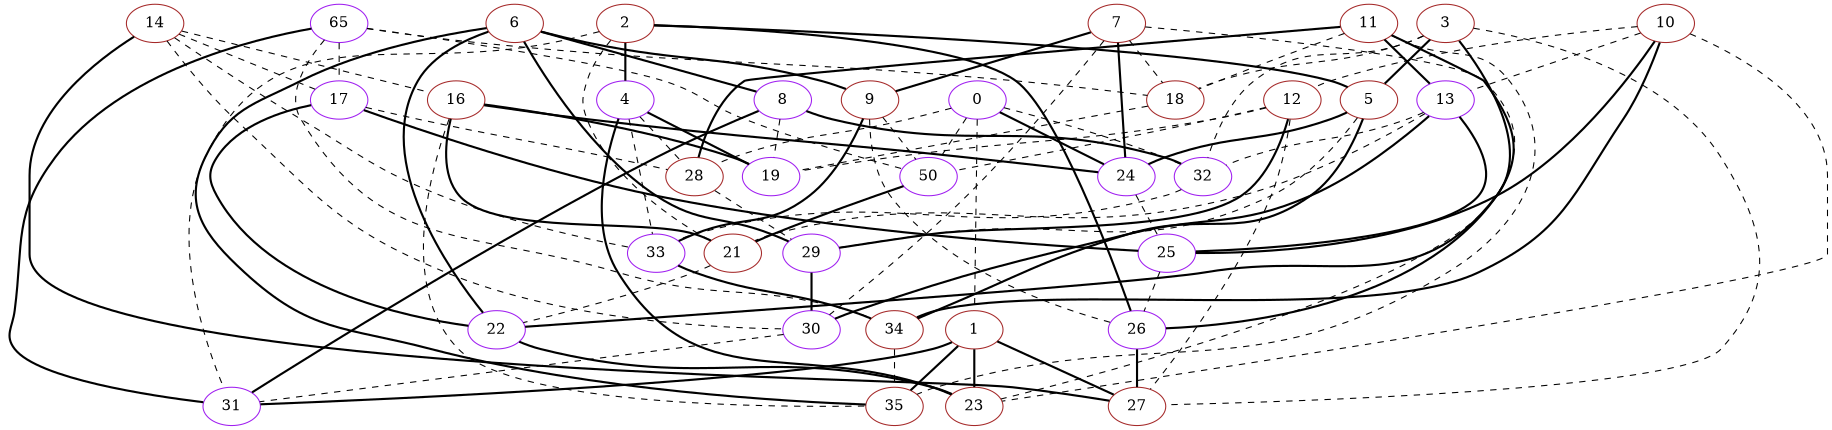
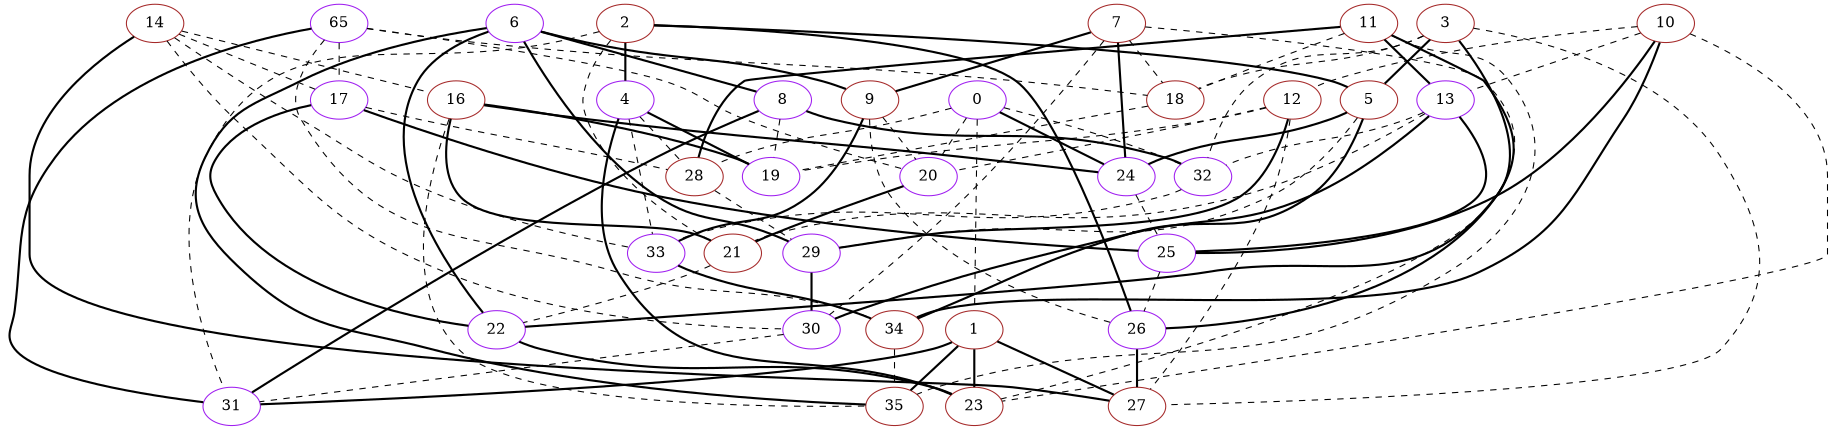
(515, 23) -> (515, 23)
(929, 177) -> (929, 177)
